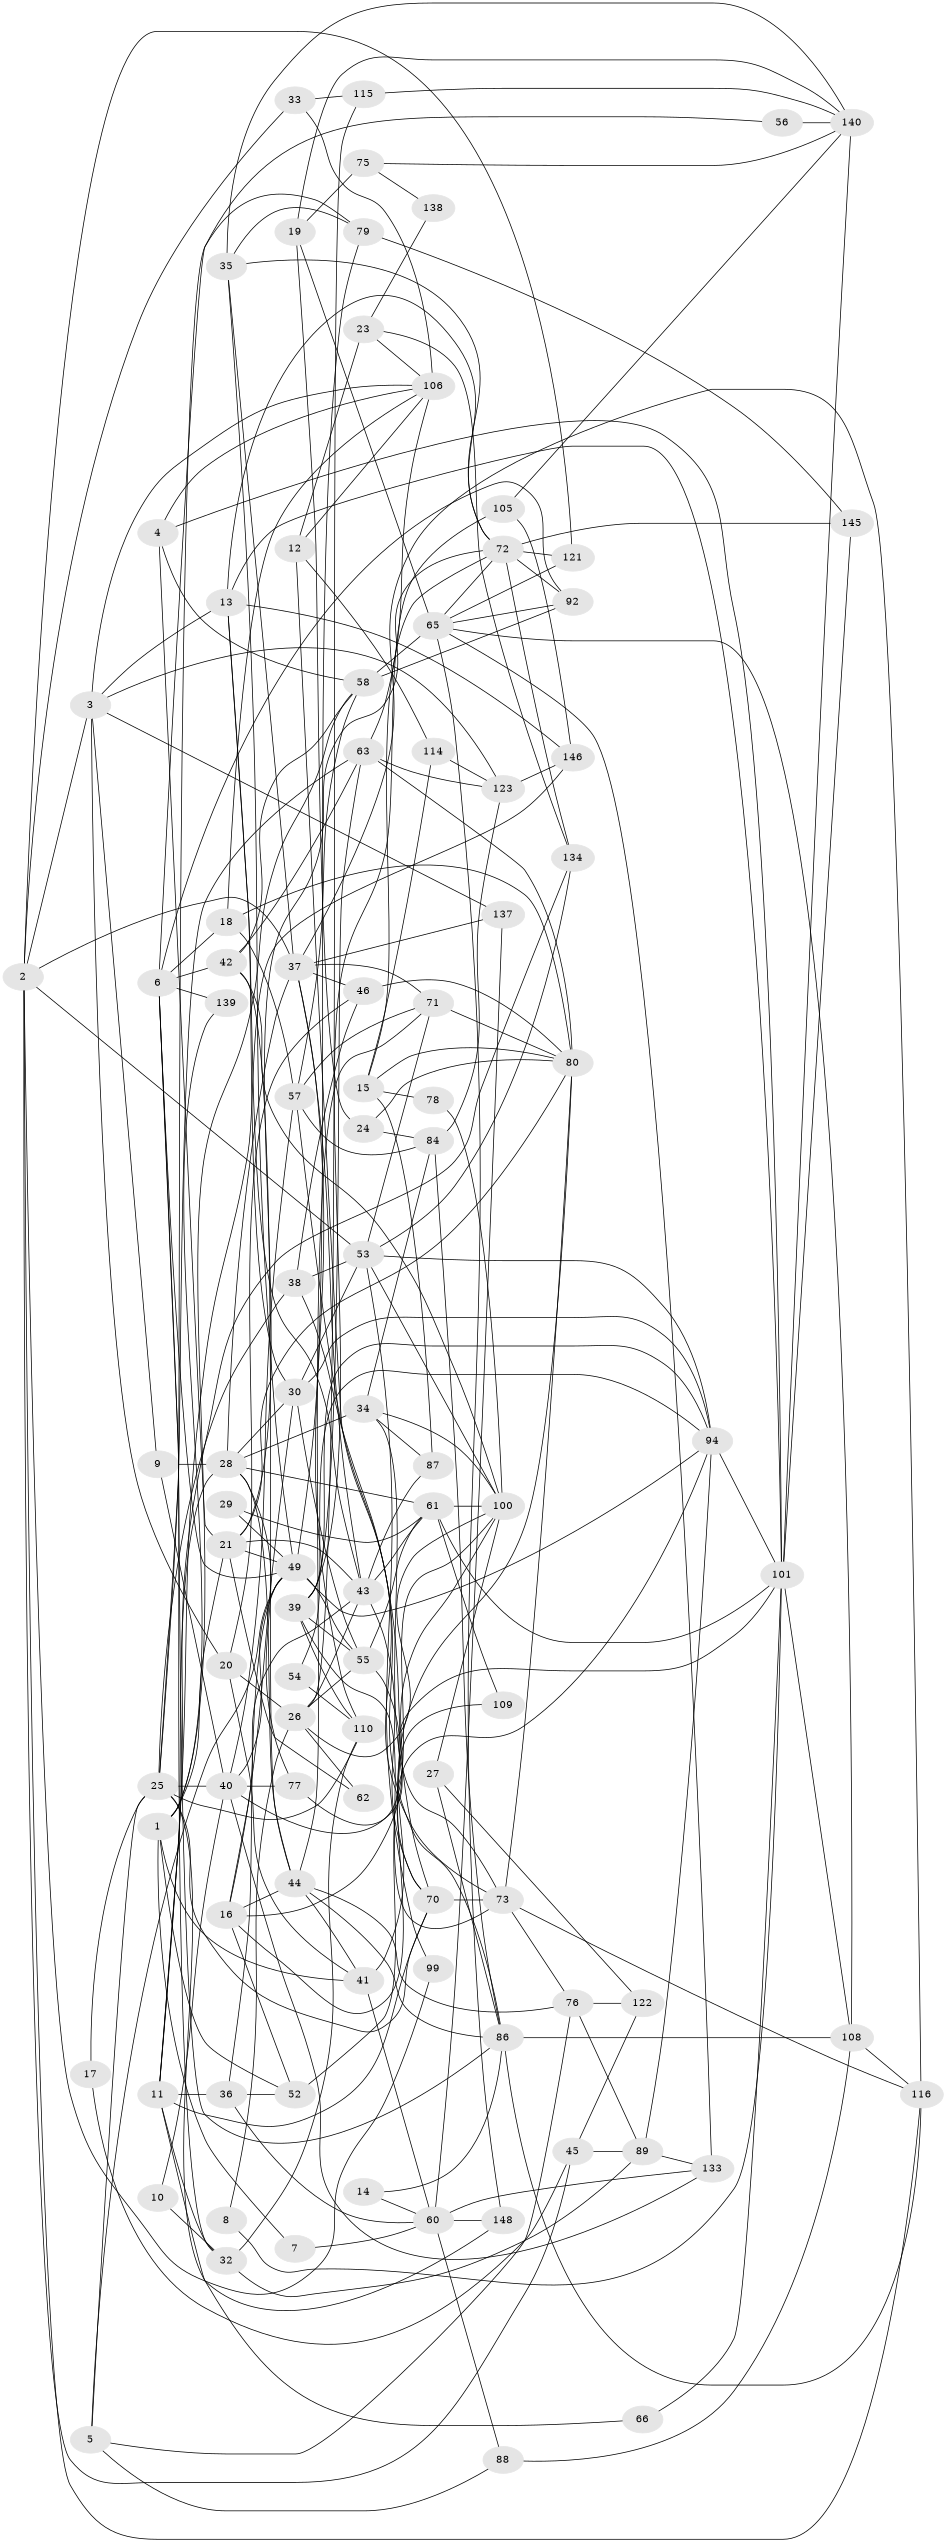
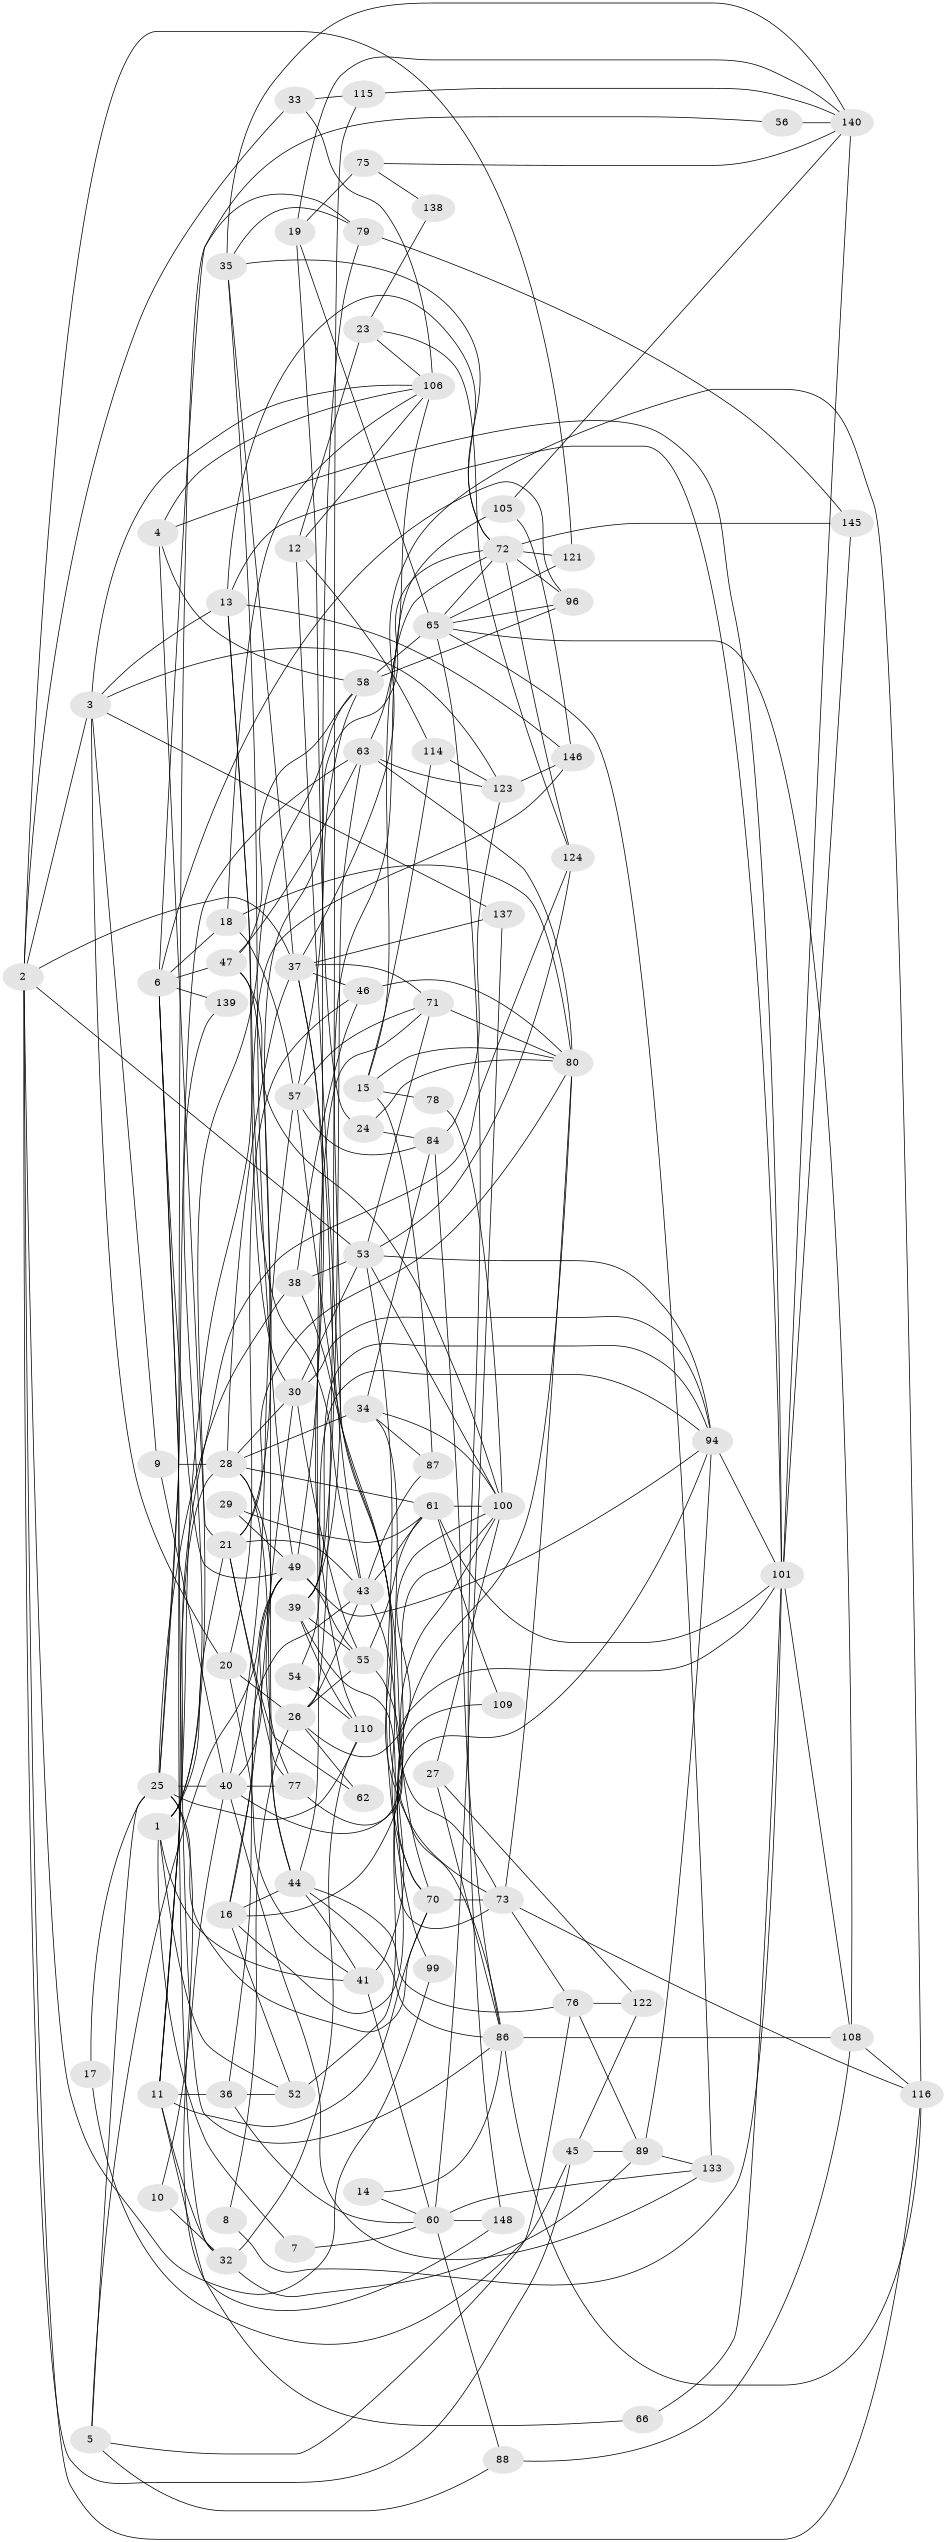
(573, 602) -> (573, 602)
(573, 858) -> (573, 858)
(227, 963) -> (227, 963)
(256, 1555) -> (253, 1668)
